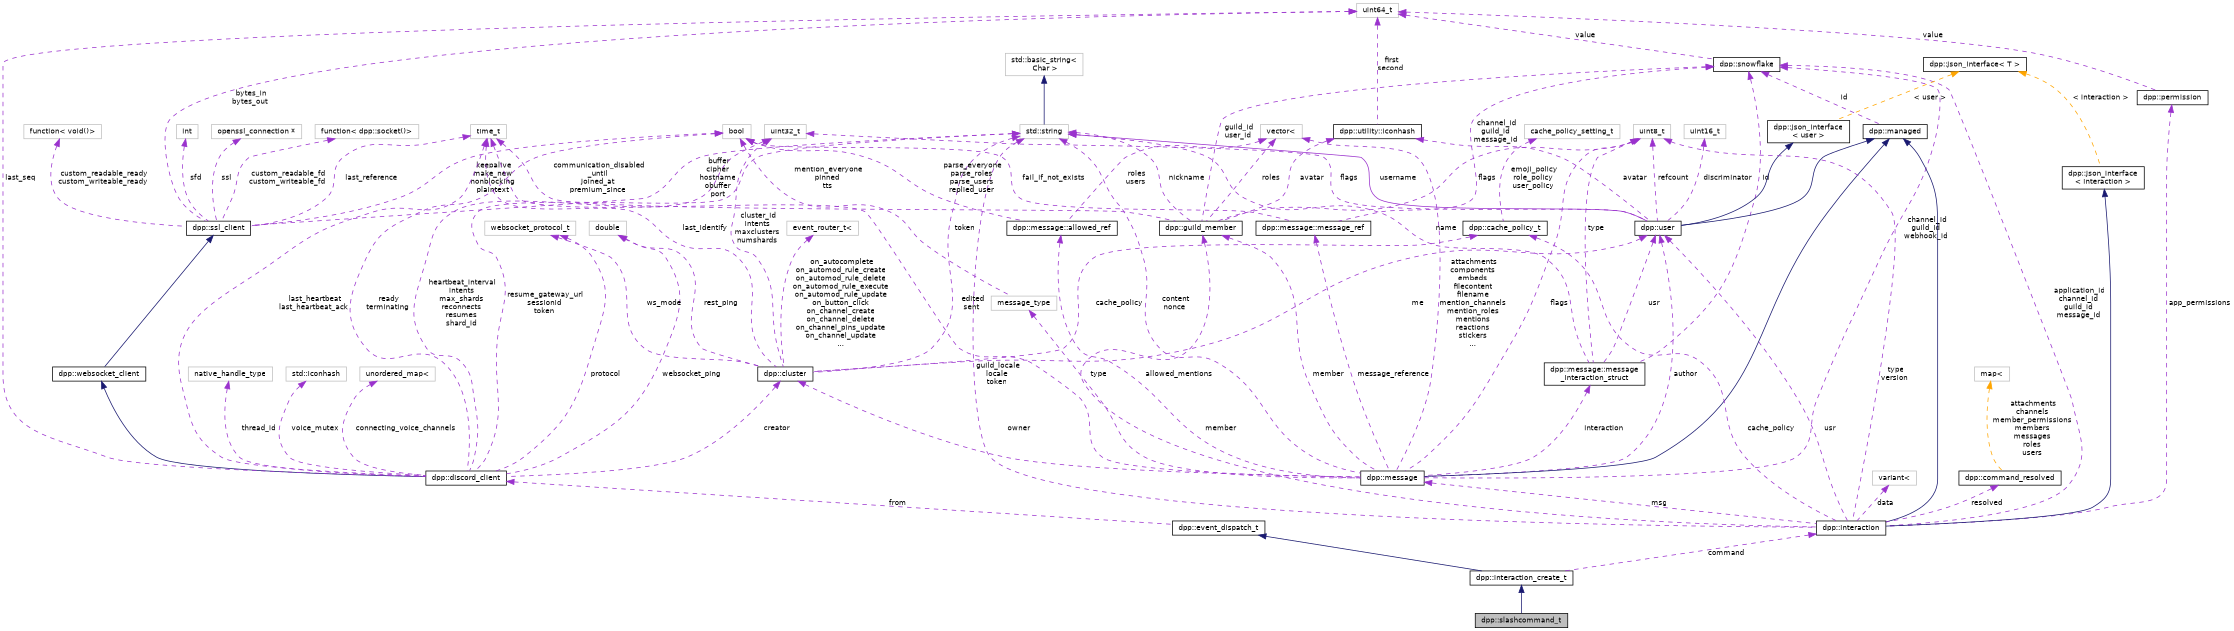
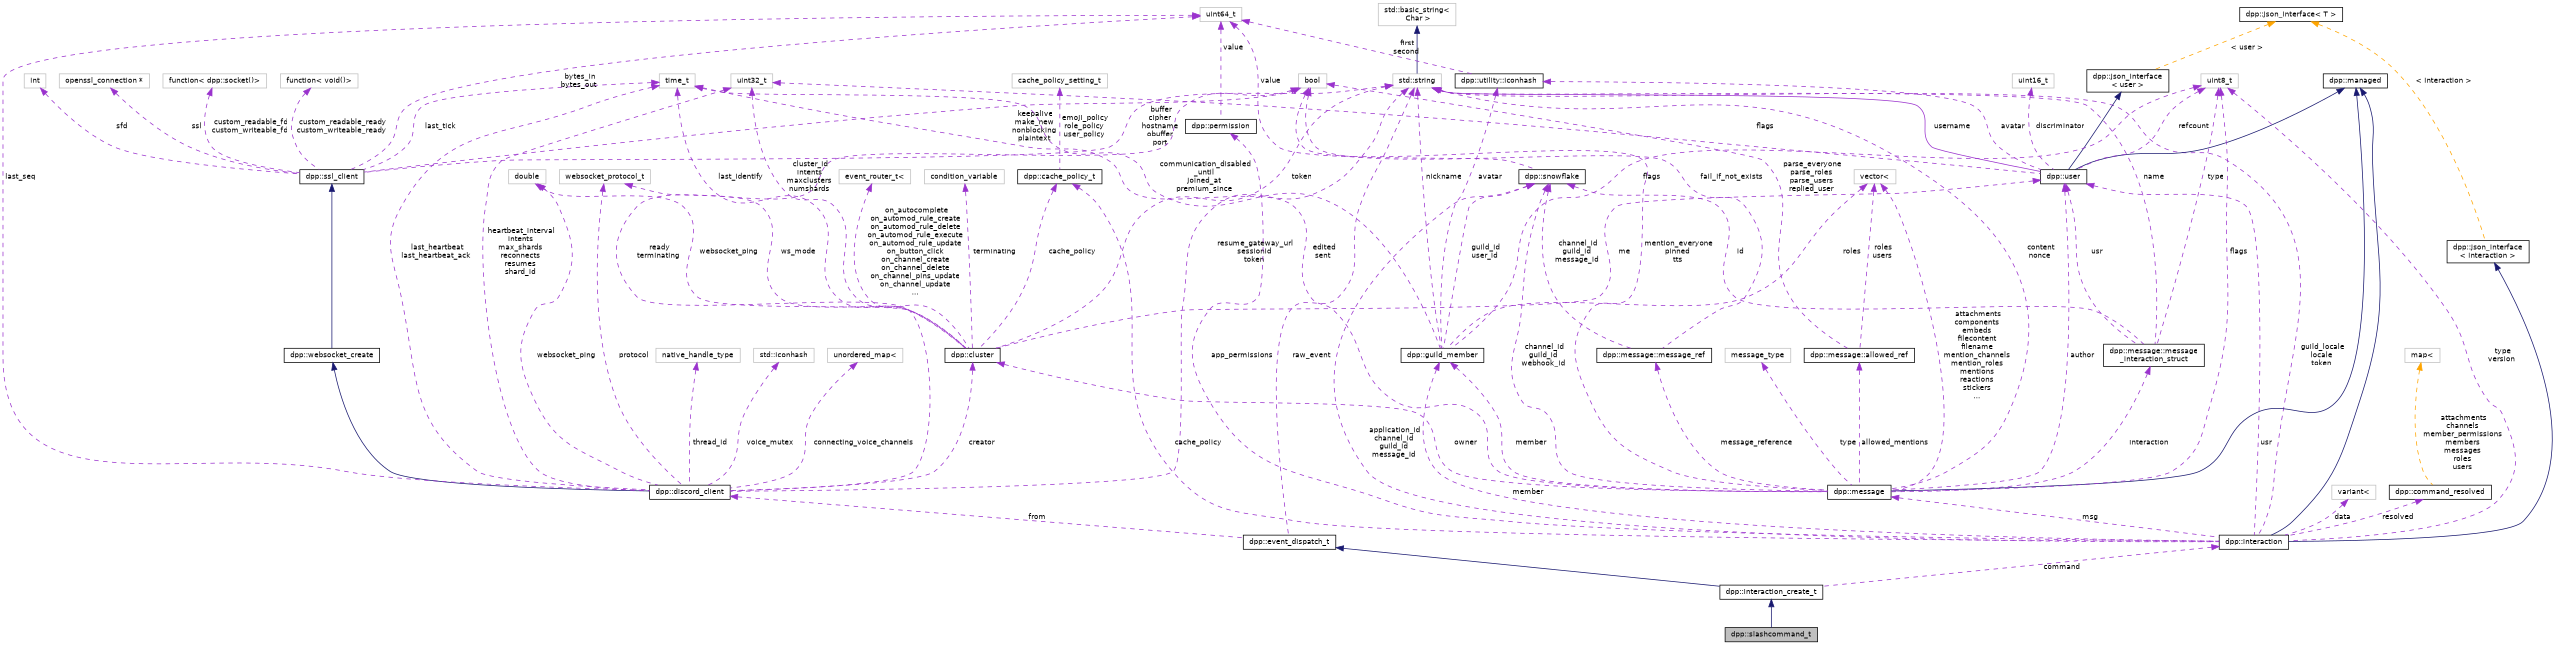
(1824, 100) -> none
none -> (964, 177)
(370, 178) -> (440, 126)
(900, 218) -> (1642, 234)
(720, 303) -> (728, 252)
none -> (1309, 303)
(99, 374) -> (332, 355)
